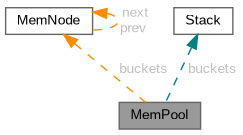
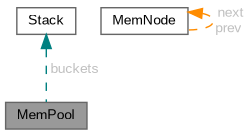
(110, 73) -> none
